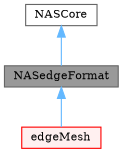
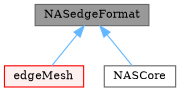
(61, 51) -> (120, 50)
